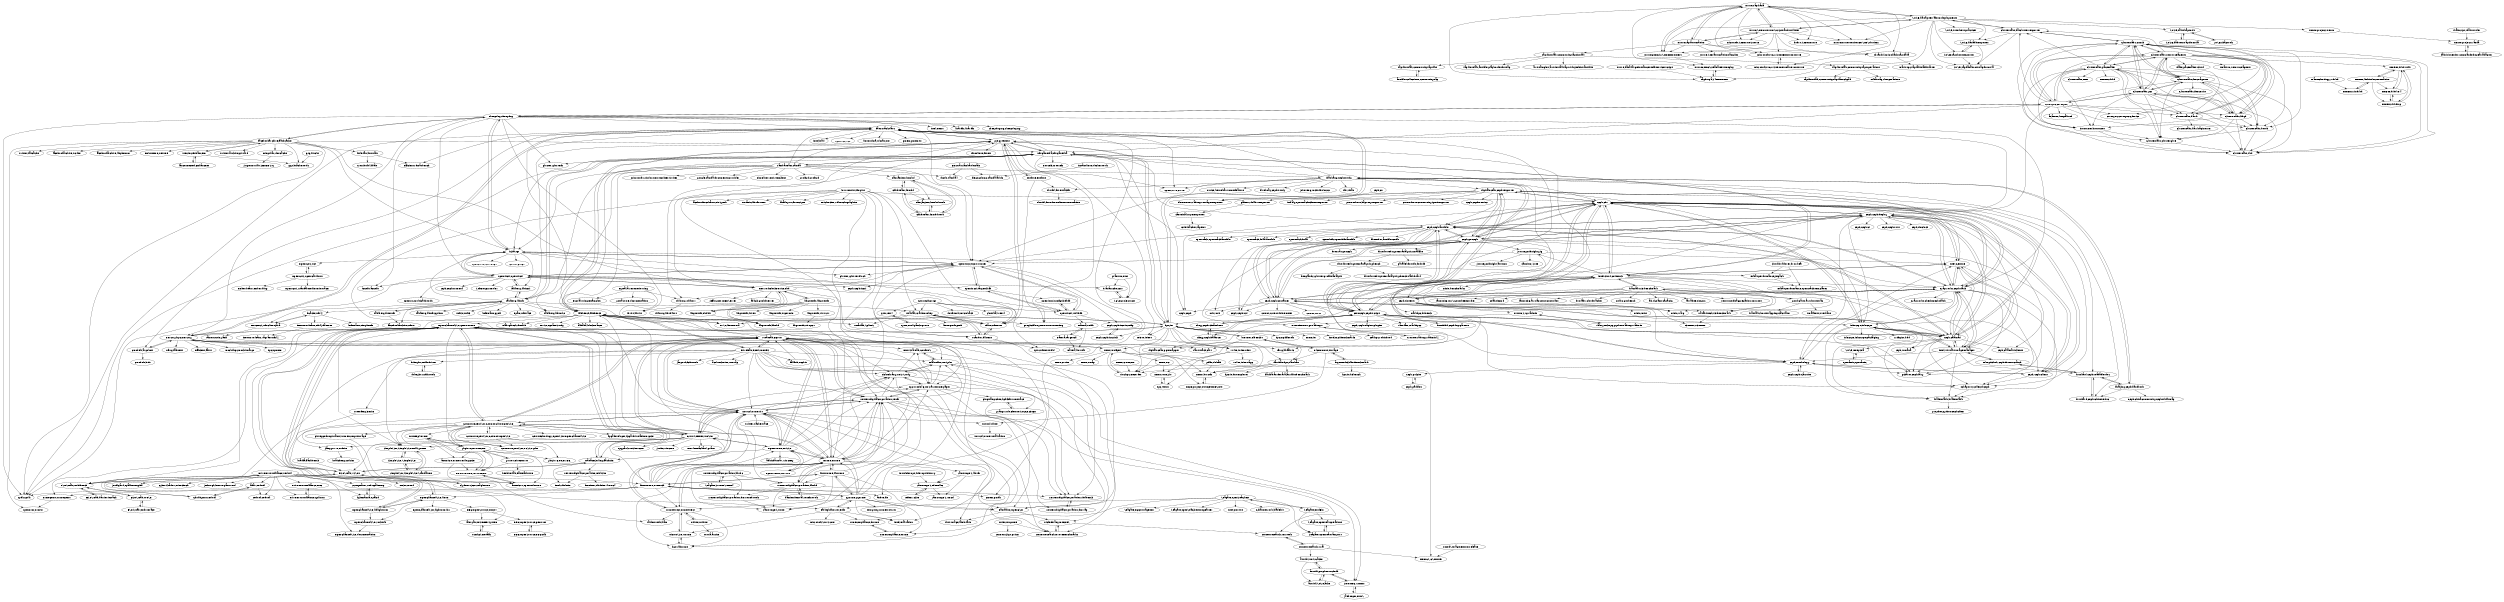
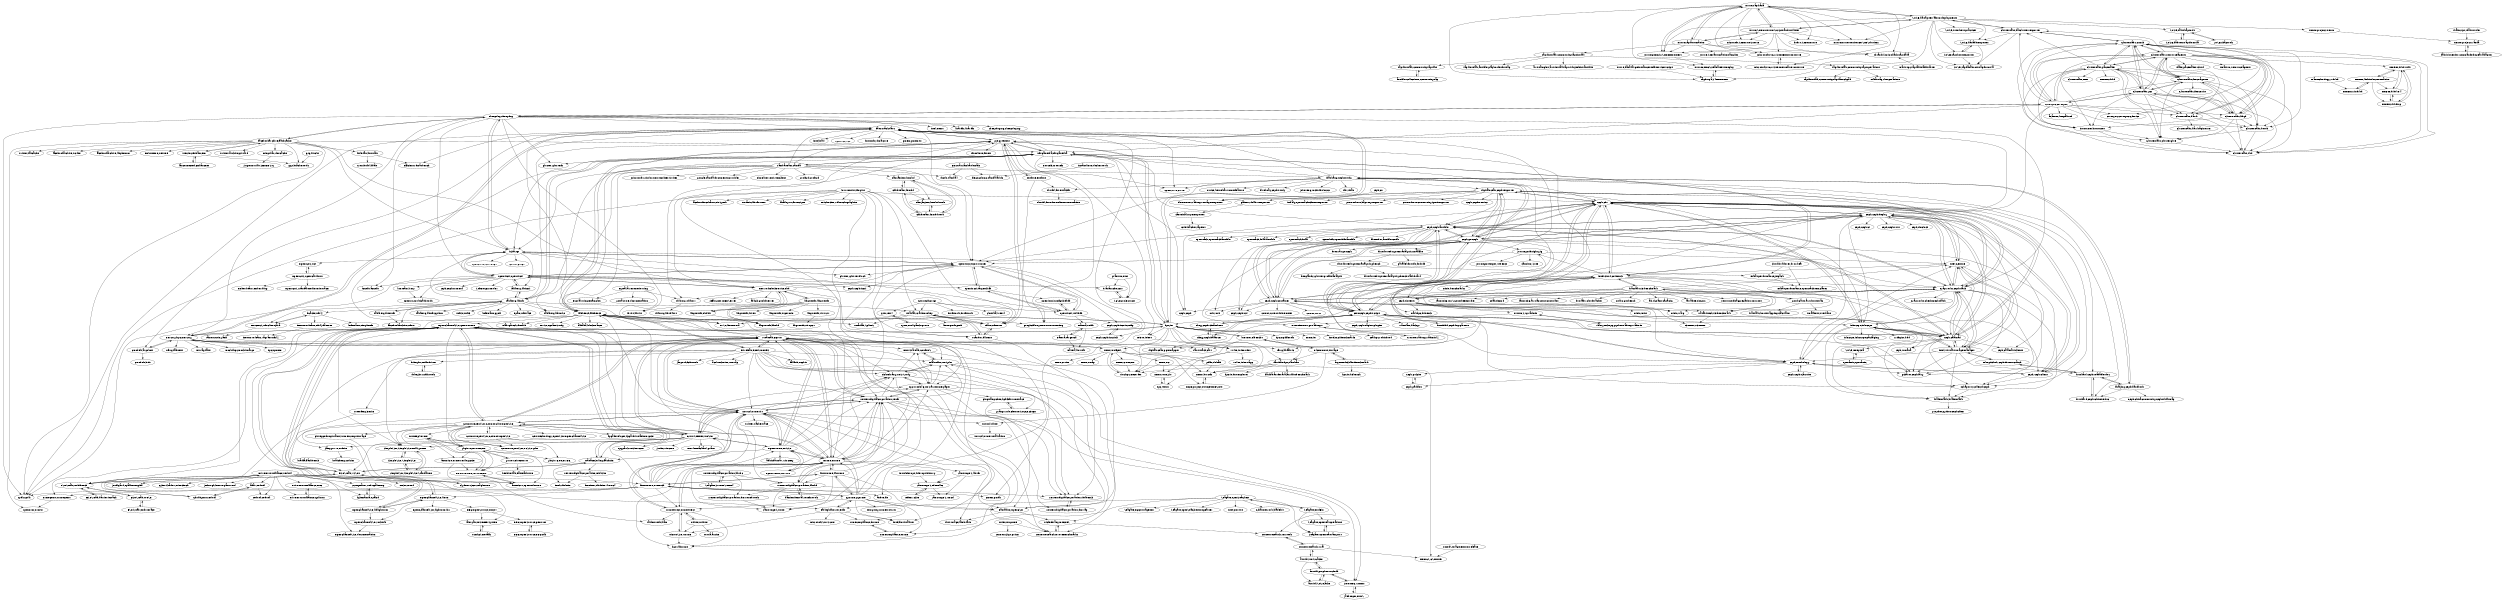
(1903, 61) -> (1906, 61)
(877, 141) -> (877, 141)
(1492, 264) -> (1492, 264)
(1786, 270) -> (1804, 278)
none -> (406, 289)
none -> (1413, 306)
(960, 313) -> (960, 313)
(1410, 325) -> (1410, 325)
(204, 350) -> (204, 350)
(1044, 350) -> none
none -> (1119, 356)
none -> (1607, 375)
(756, 418) -> (753, 417)
(904, 522) -> (904, 522)
(681, 542) -> (690, 528)
none -> (1313, 554)
